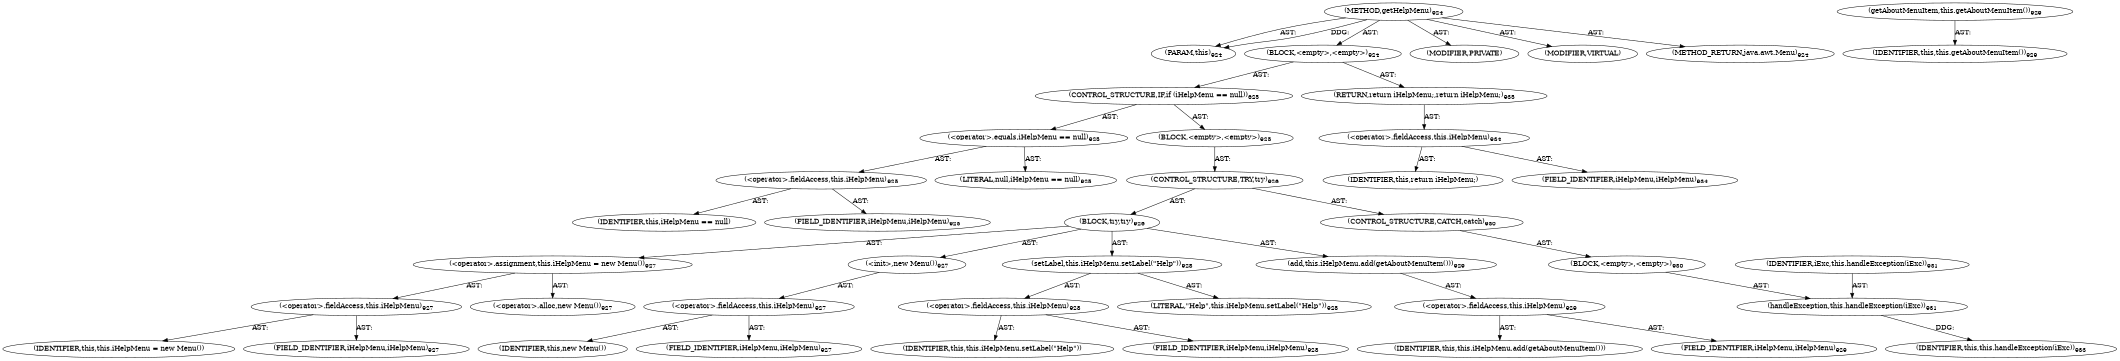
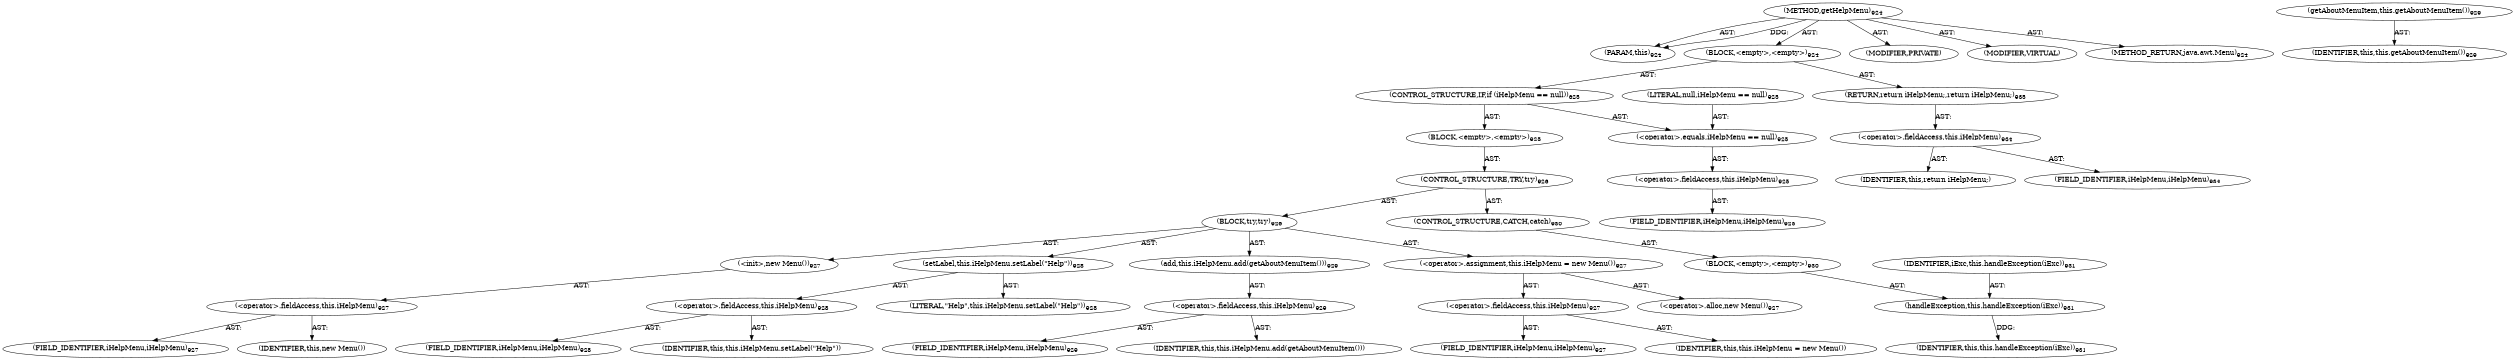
(1025, 157) -> (1713, 115)
(664, 222) -> none
(2081, 348) -> (2081, 348)
